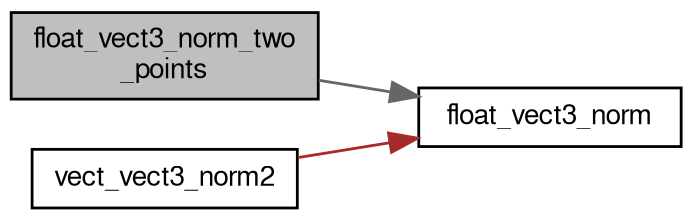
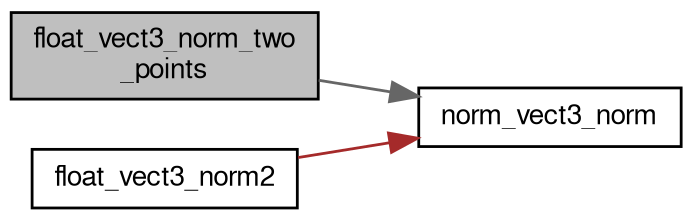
(550, 117) -> (550, 117)
(165, 179) -> (165, 179)
